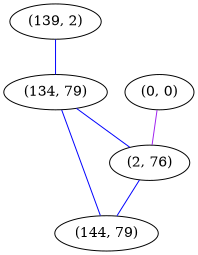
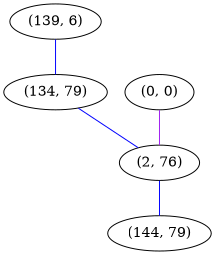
(56, 22) -> (56, 22)
(81, 163) -> none
